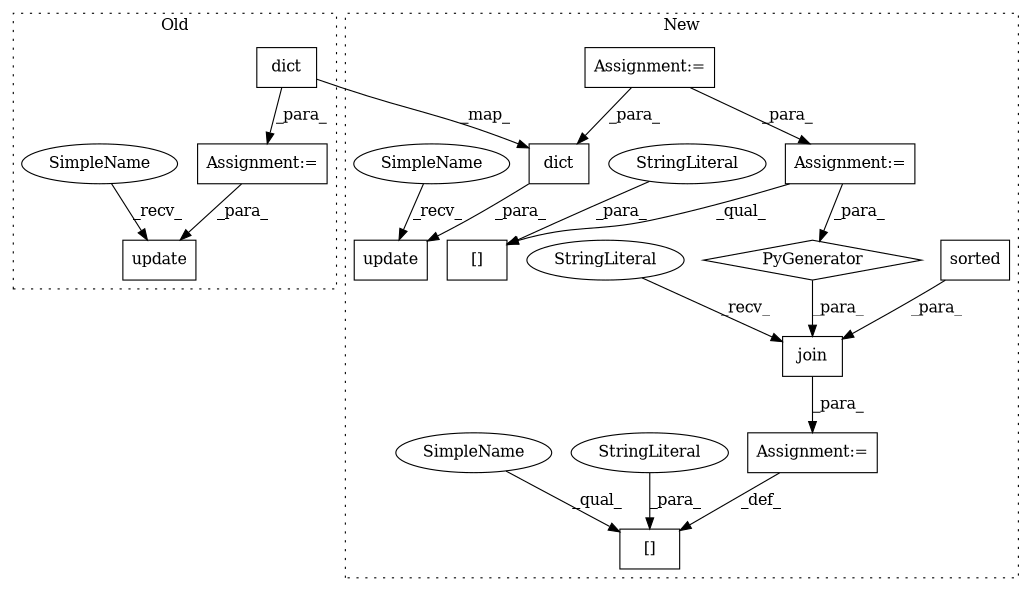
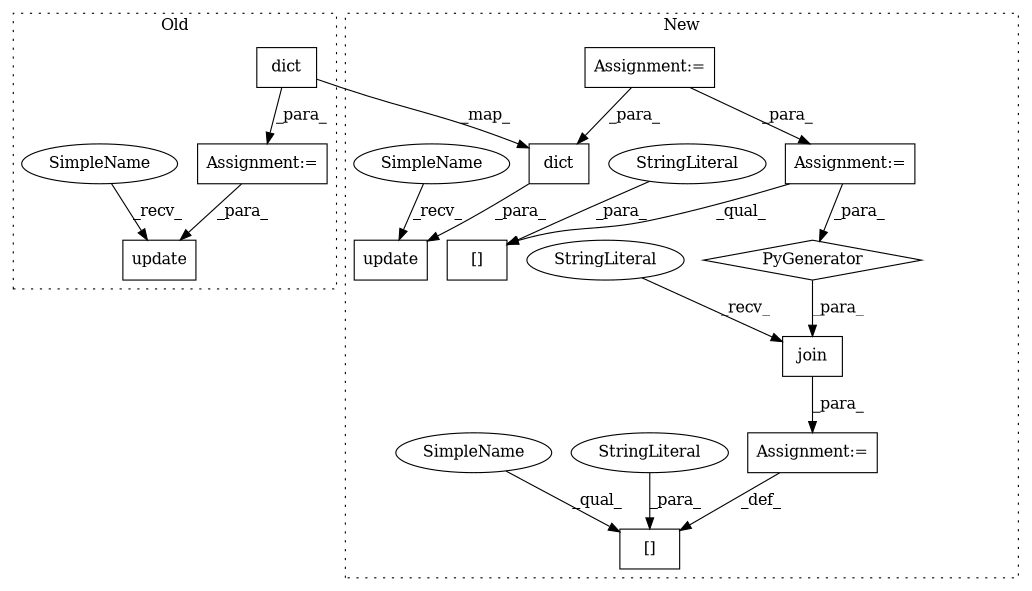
(975, 260) -> none
